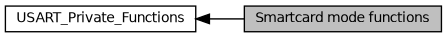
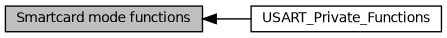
(227, 19) -> (234, 19)
